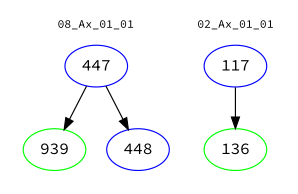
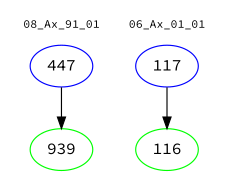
(96, 25) -> (62, 25)
(236, 25) -> (168, 25)
(138, 150) -> none
(235, 150) -> (167, 150)
